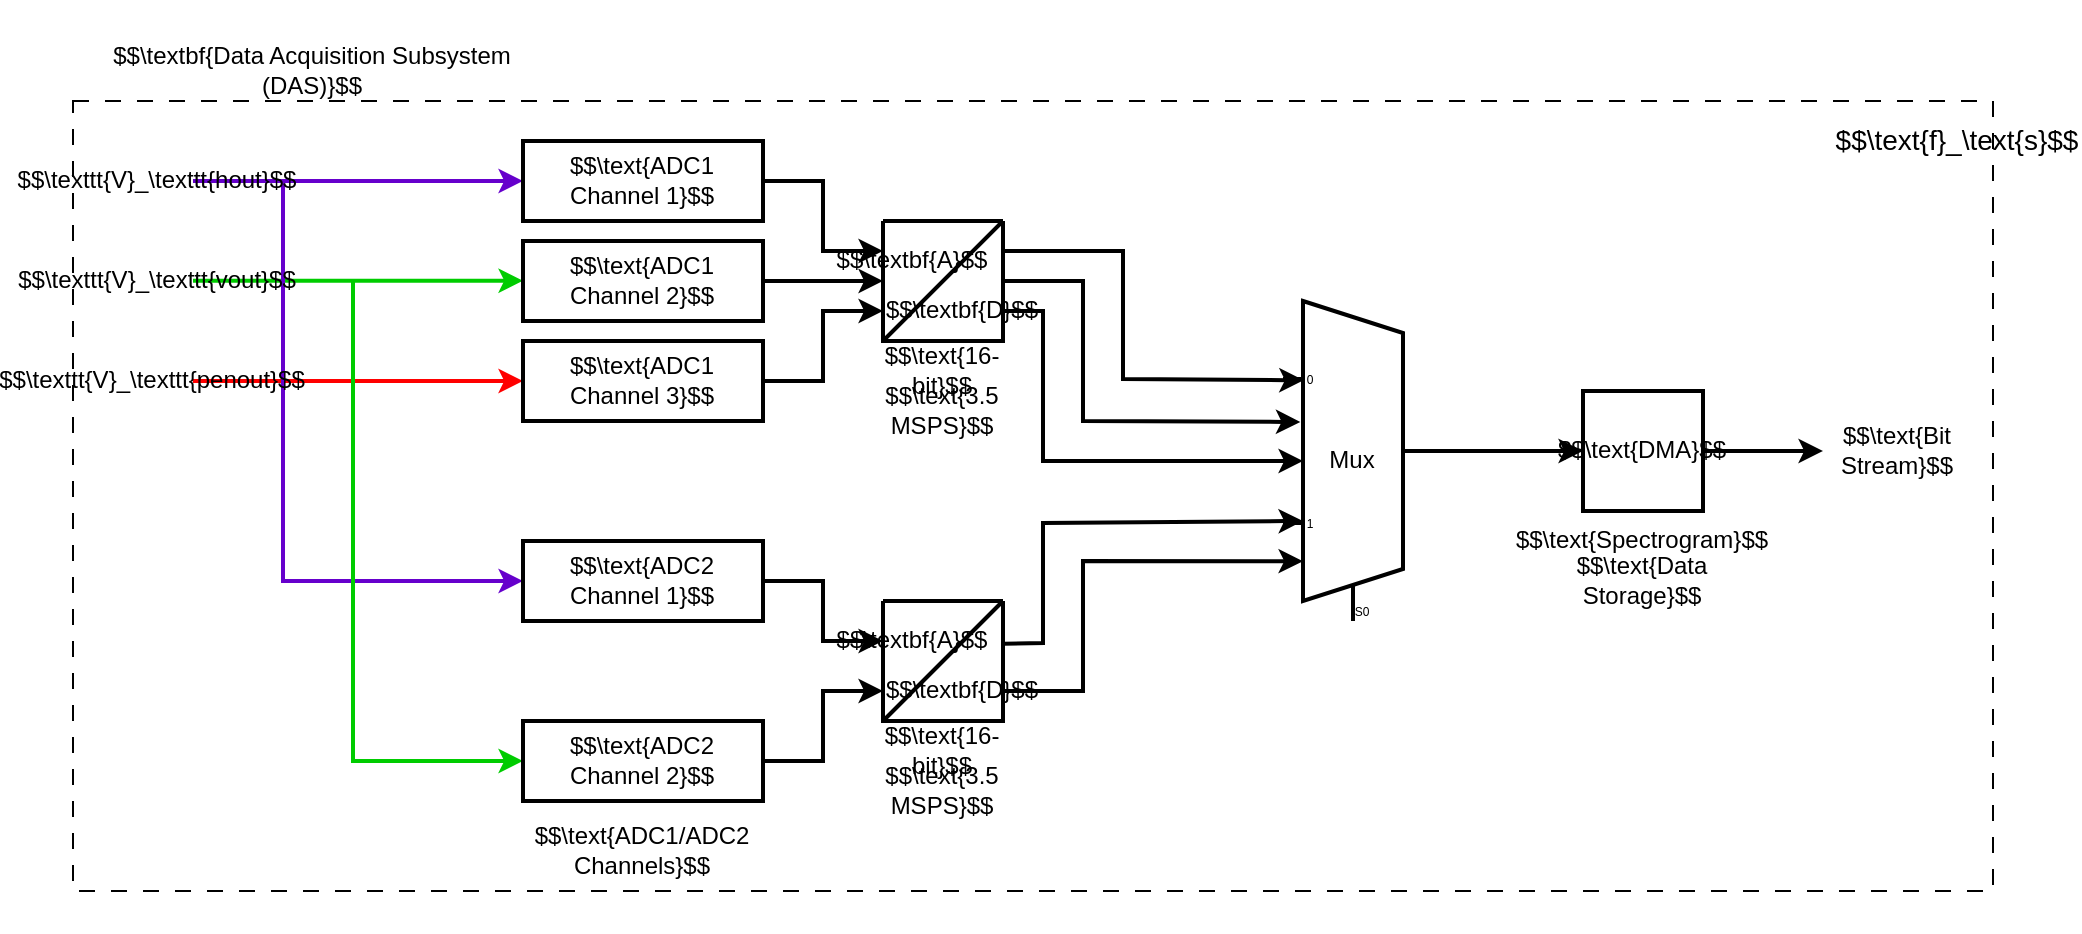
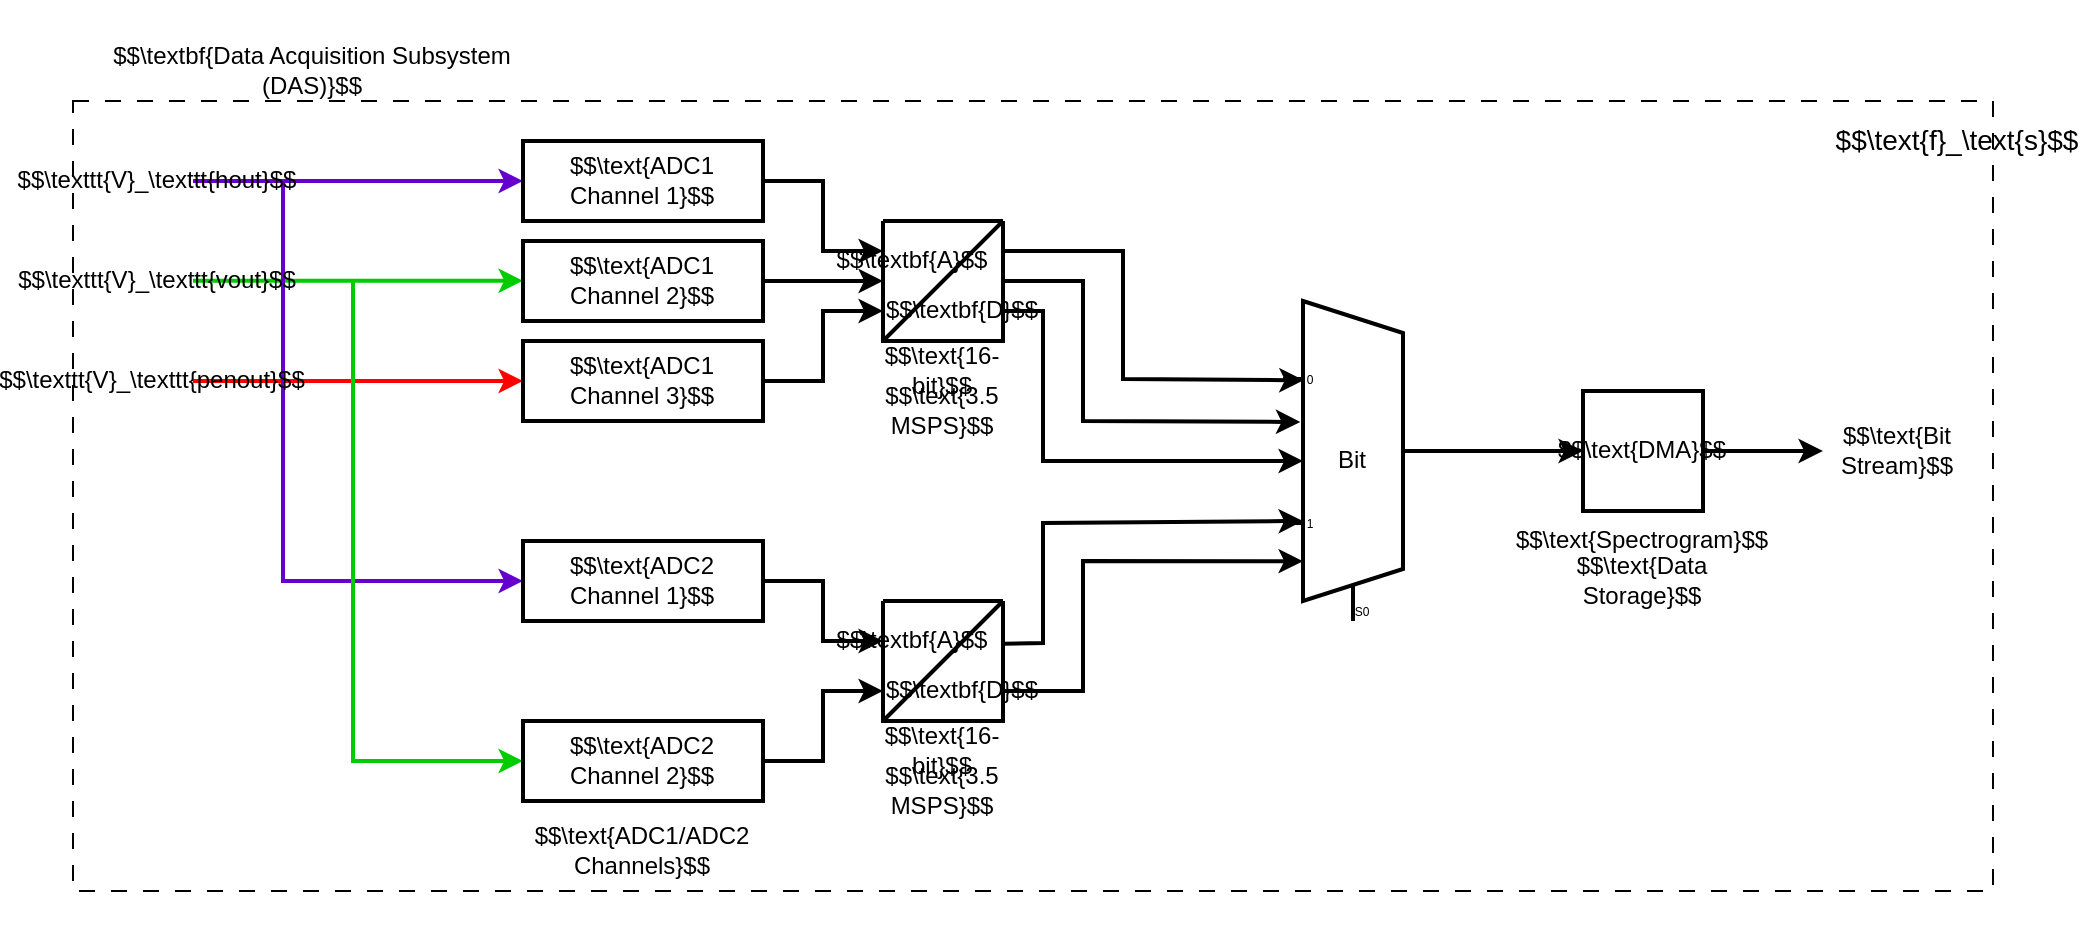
(1310, 380) -> (1310, 380)
